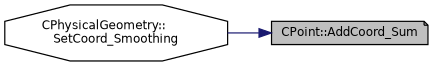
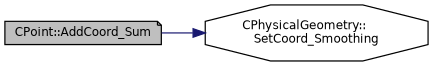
(243, 33) -> (177, 33)
